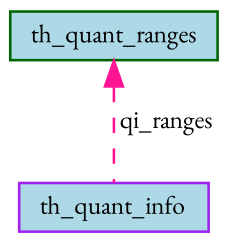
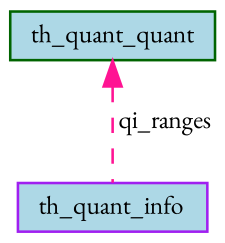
(114, 36) -> (113, 36)
